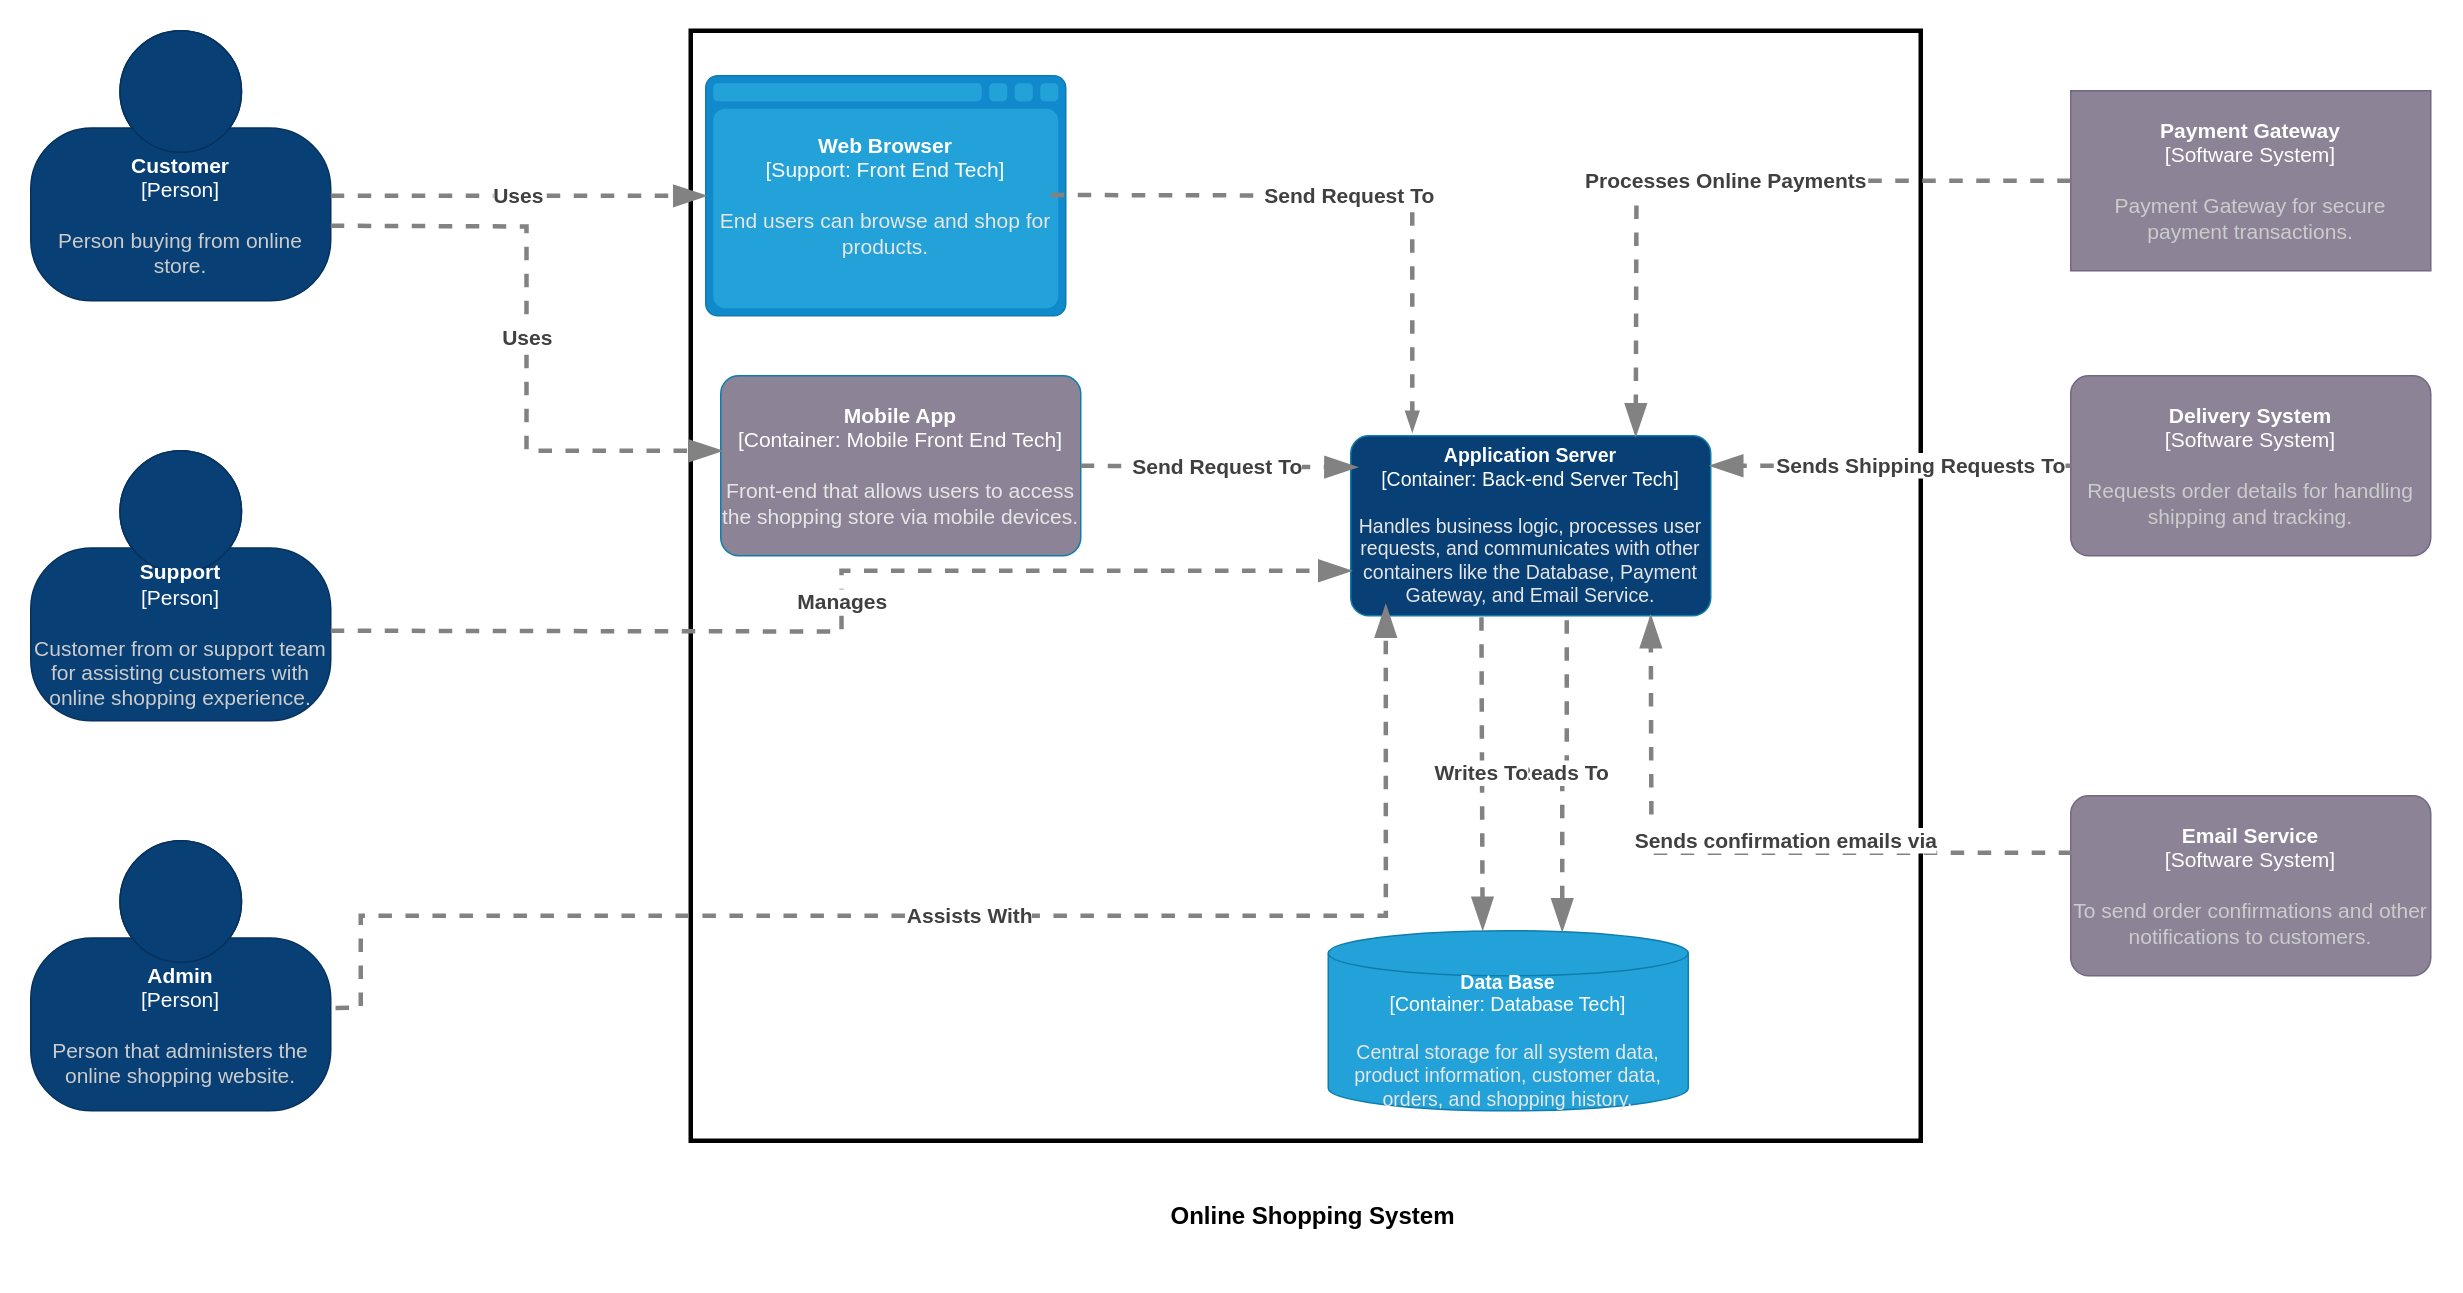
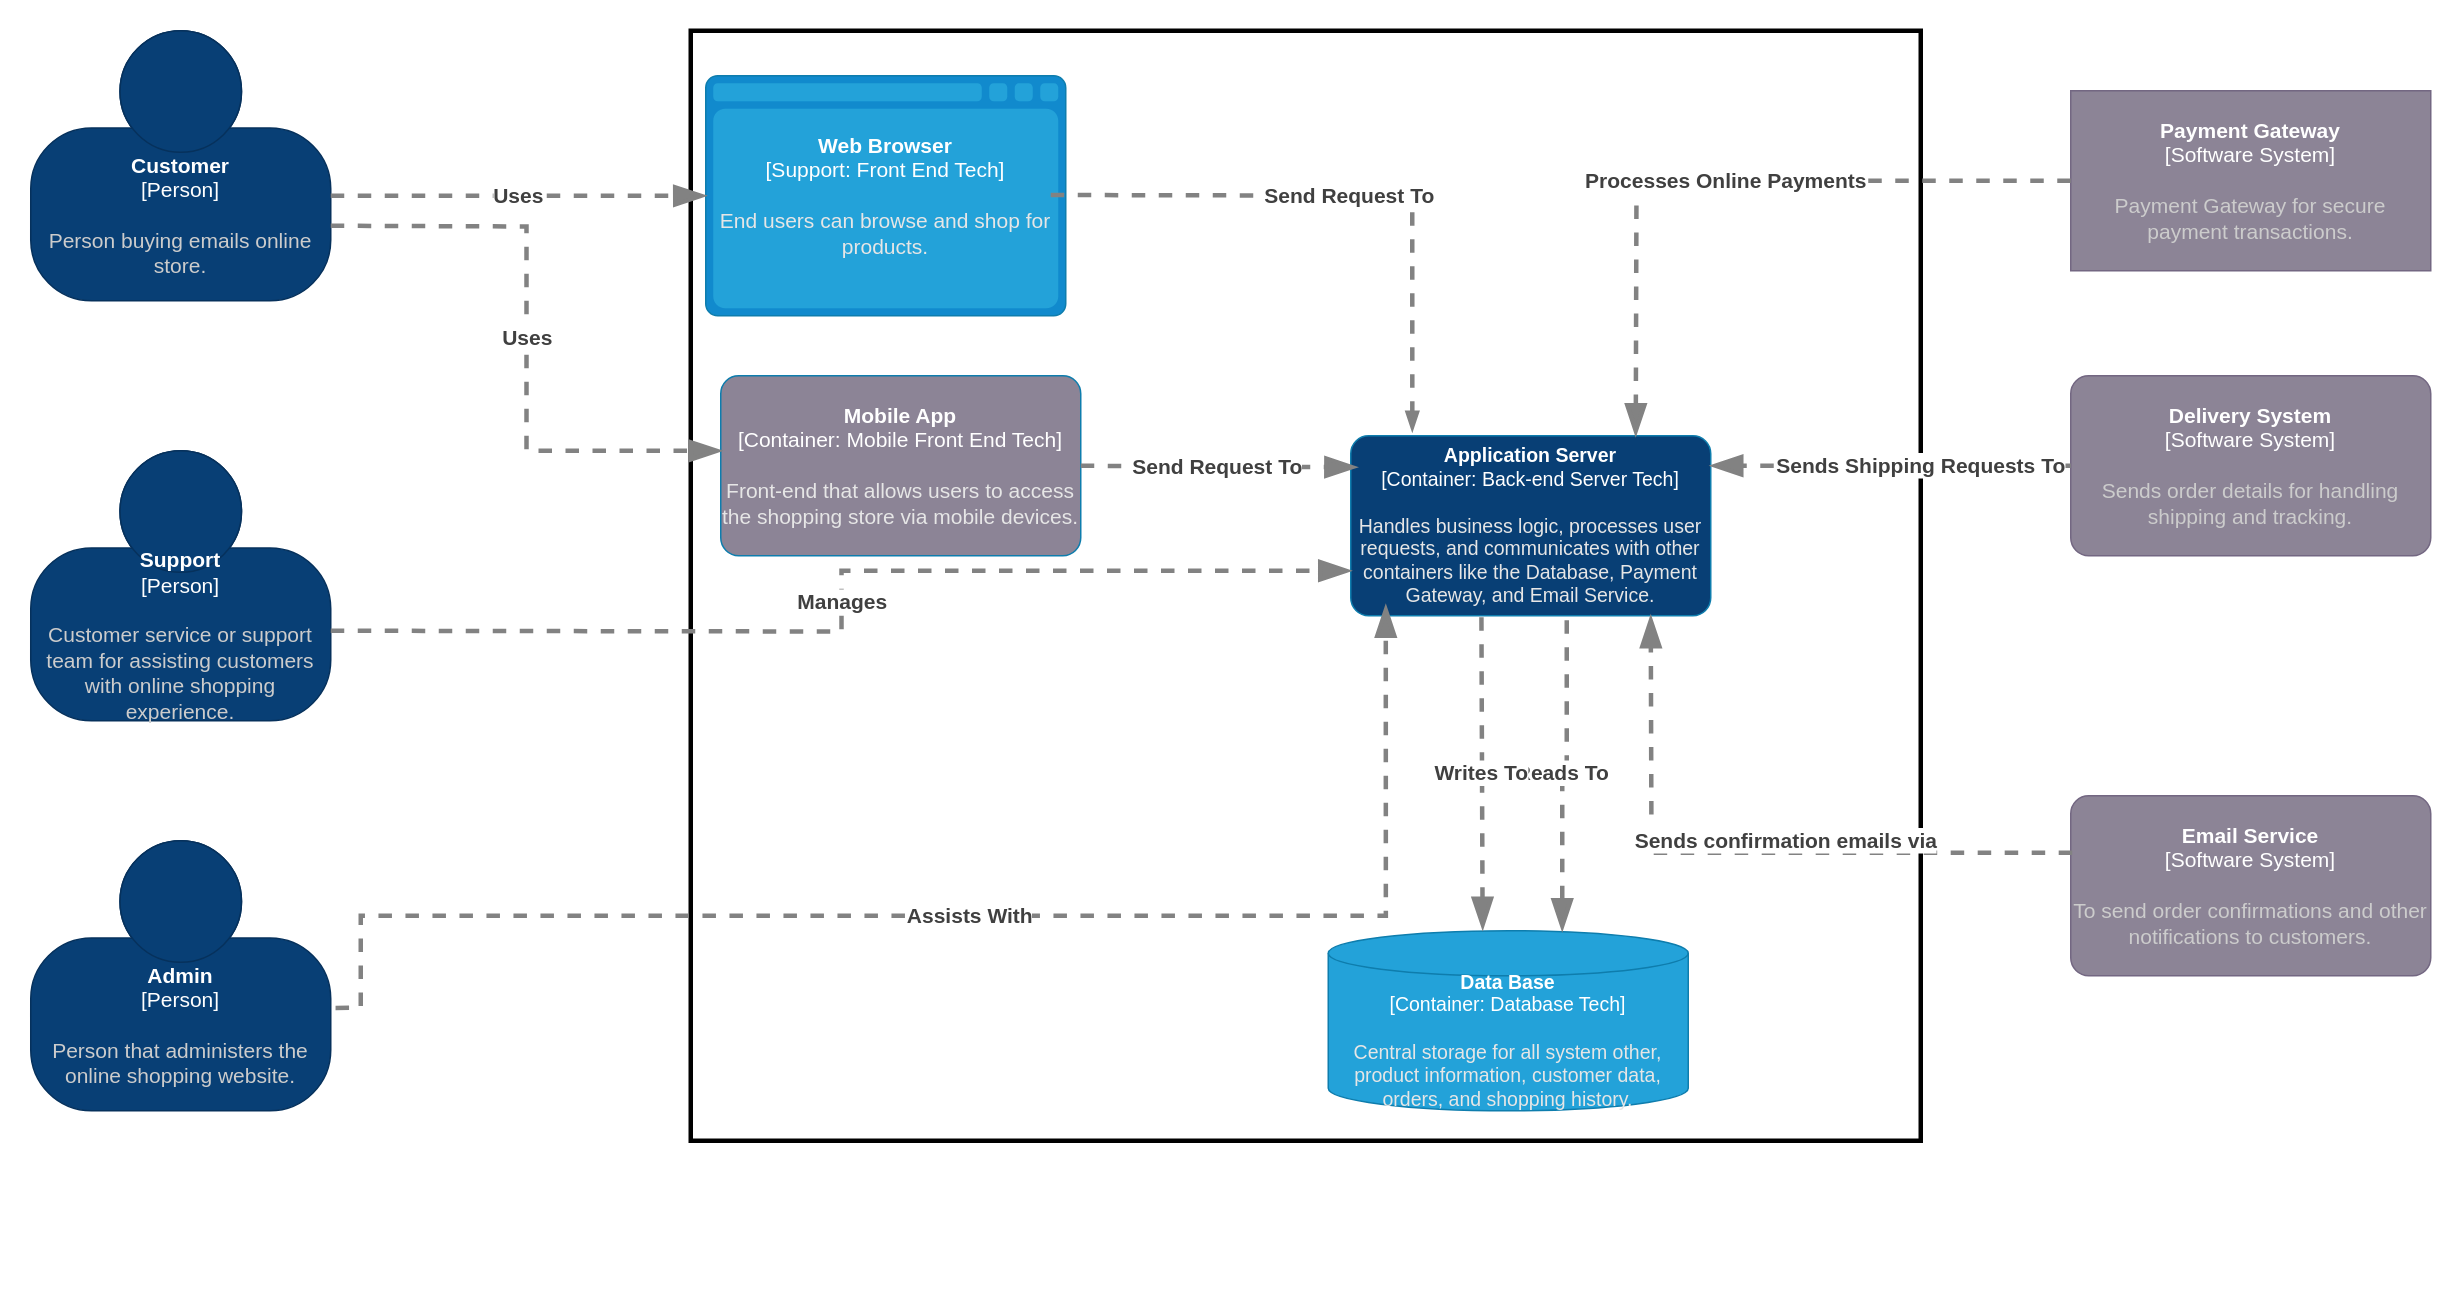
(181, 215) -> (181, 215)
(2251, 466) -> (2251, 466)
(181, 635) -> (181, 635)
(1508, 1040) -> (1508, 1040)
(1313, 1216) -> none
